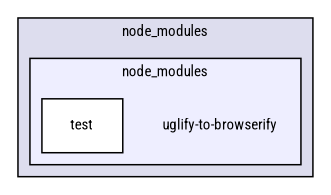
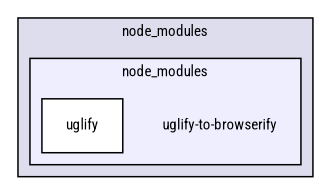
(82, 126) -> (82, 126)
